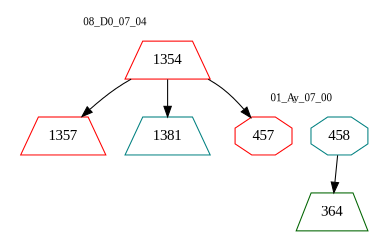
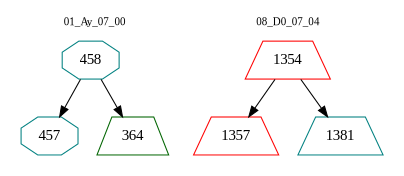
(233, 98) -> (73, 93)
(264, 136) -> (50, 136)
